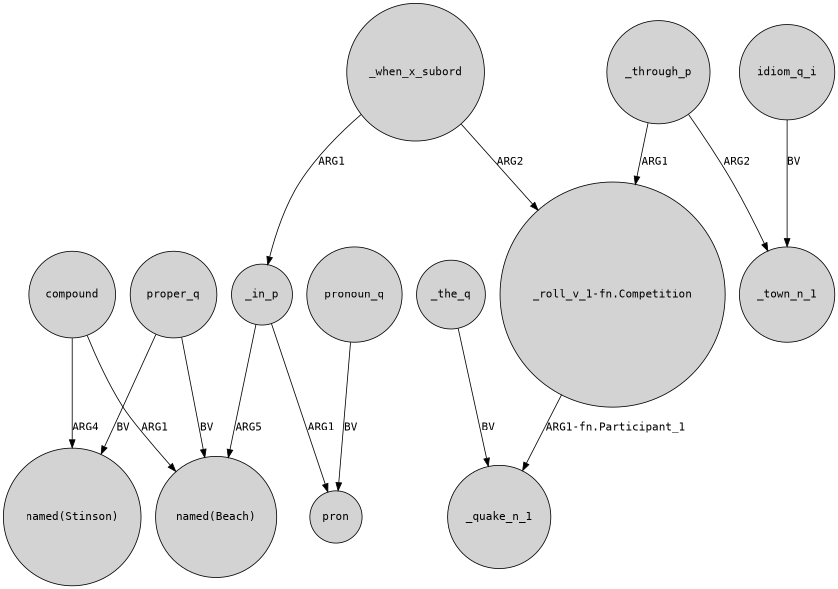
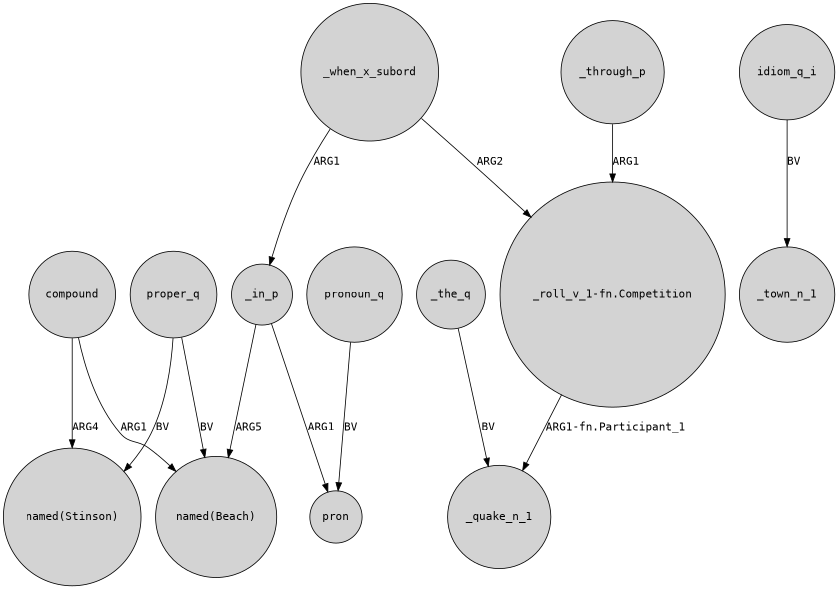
(729, 177) -> none
